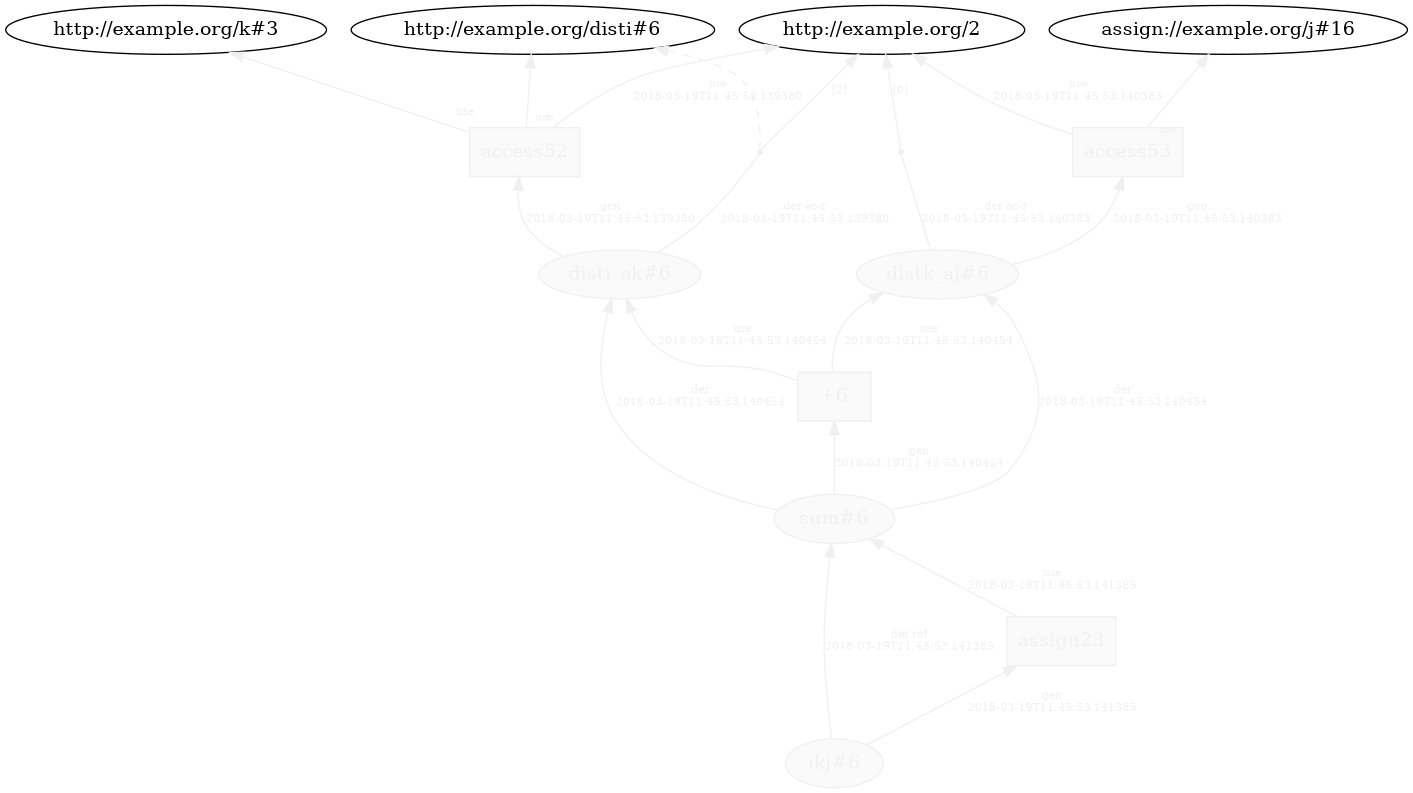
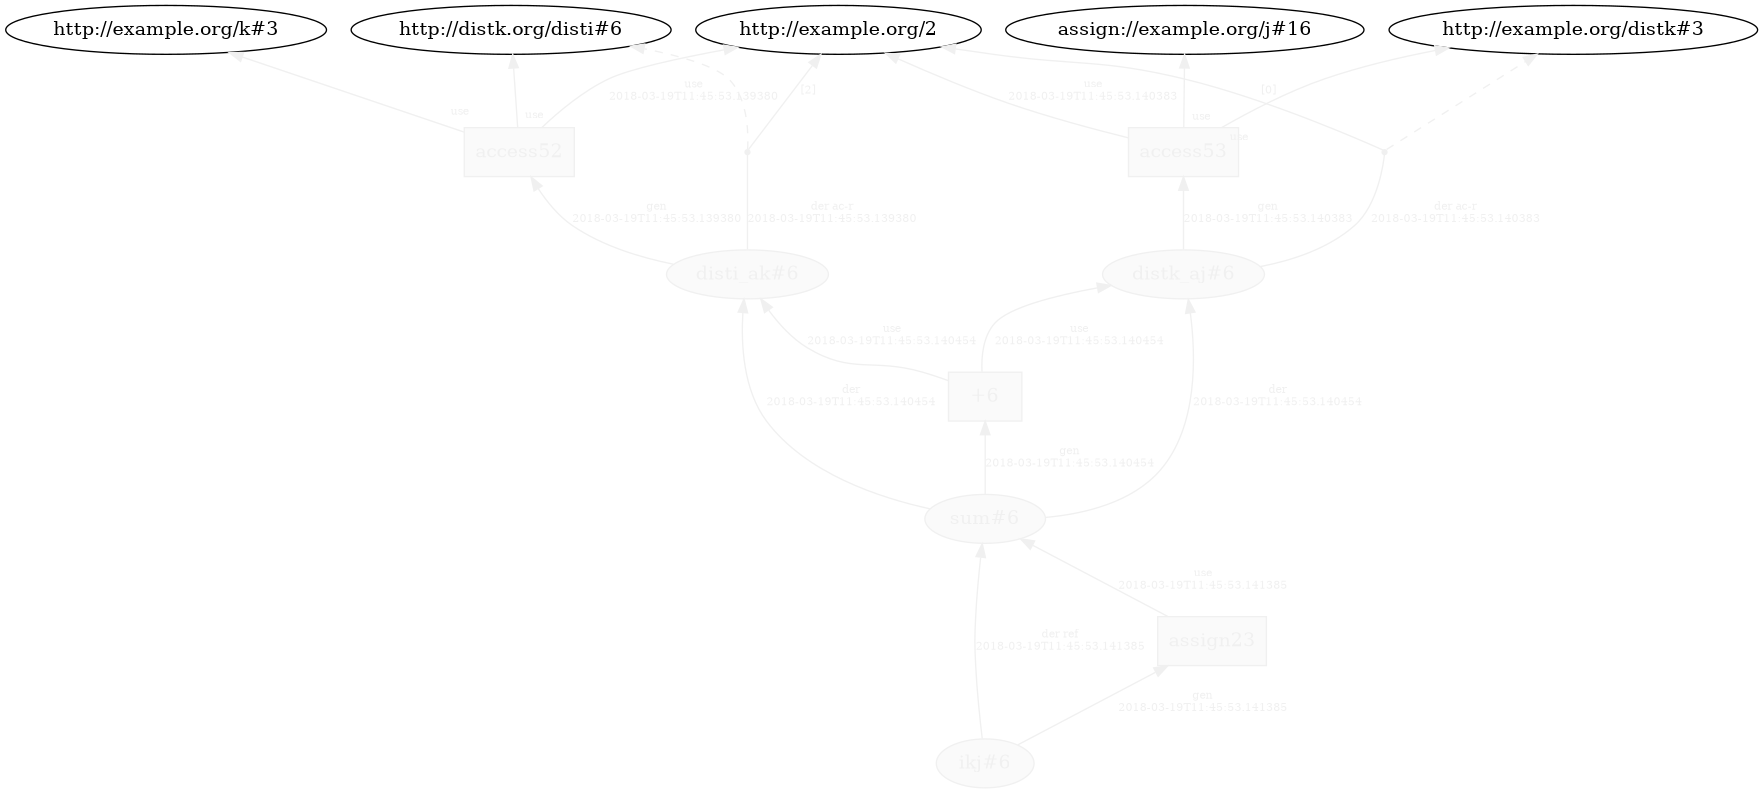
(533, 30) -> (511, 30)
none -> (1573, 30)
